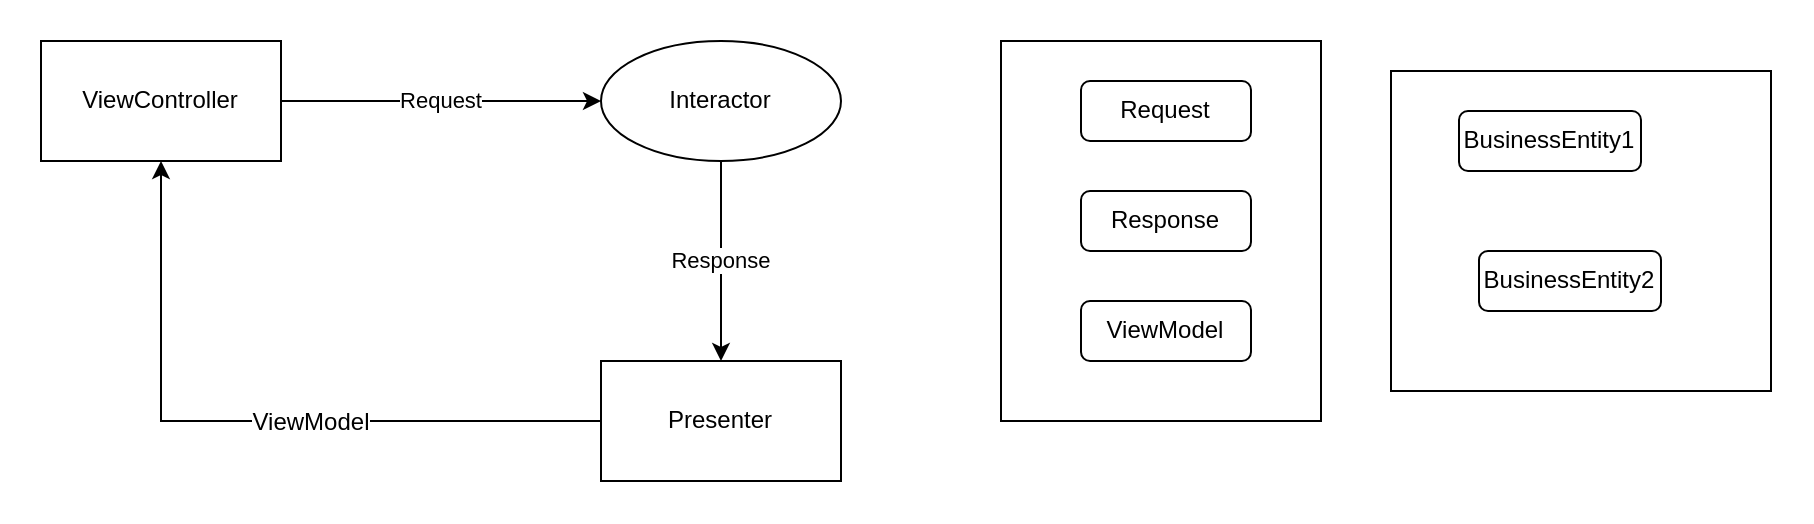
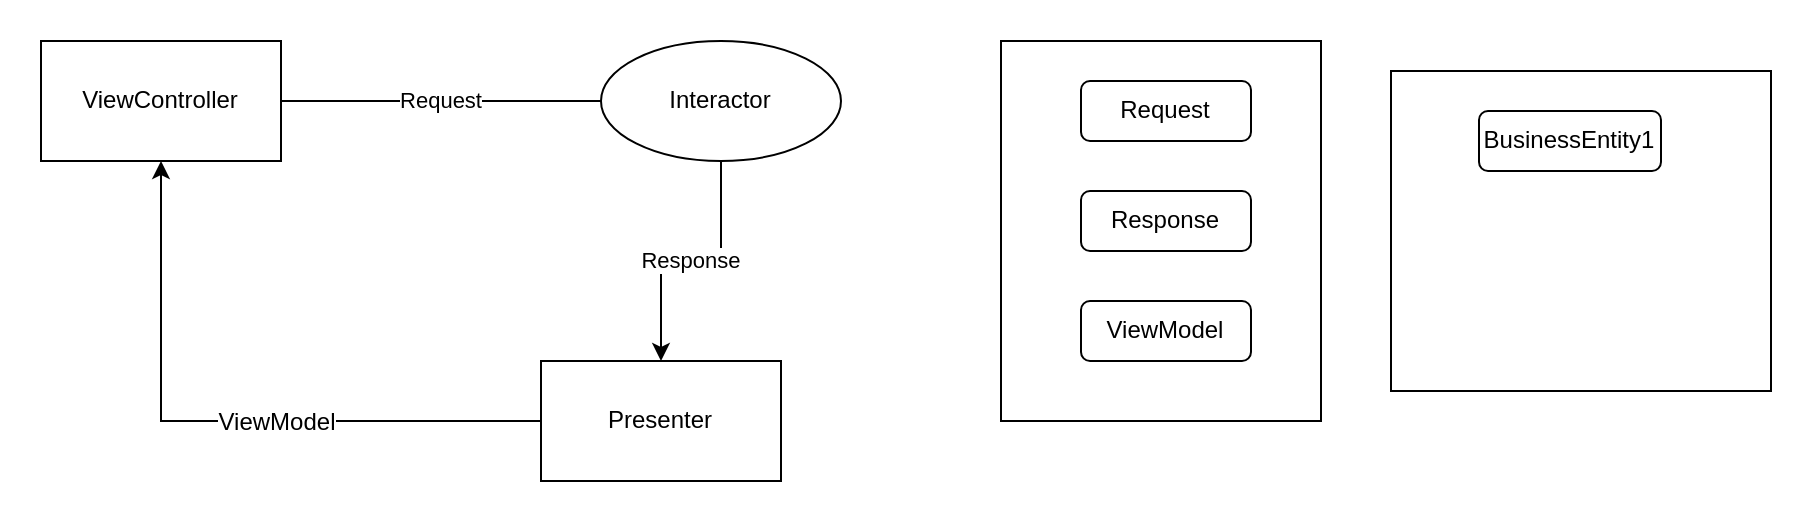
(586, 101) -> (591, 101)
(1550, 141) -> (1570, 141)
(1570, 281) -> none
(721, 421) -> (661, 421)
